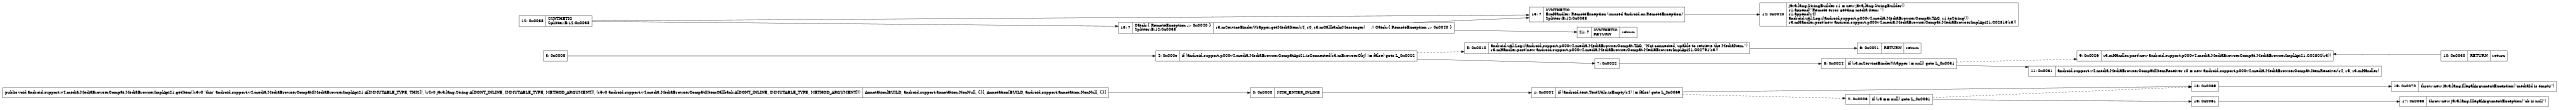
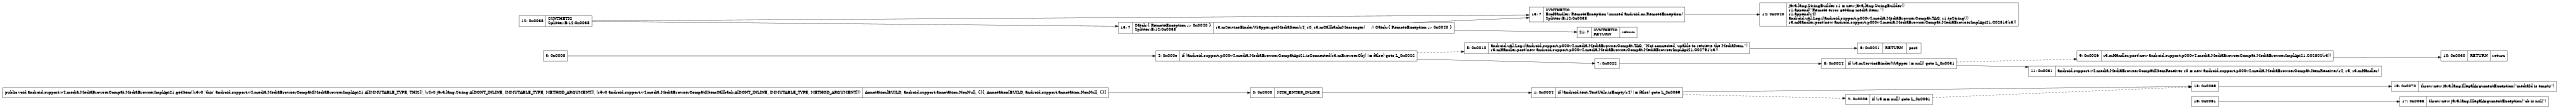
(1912, 48) -> (1913, 48)
(2388, 54) -> (2386, 58)
(2061, 101) -> none
